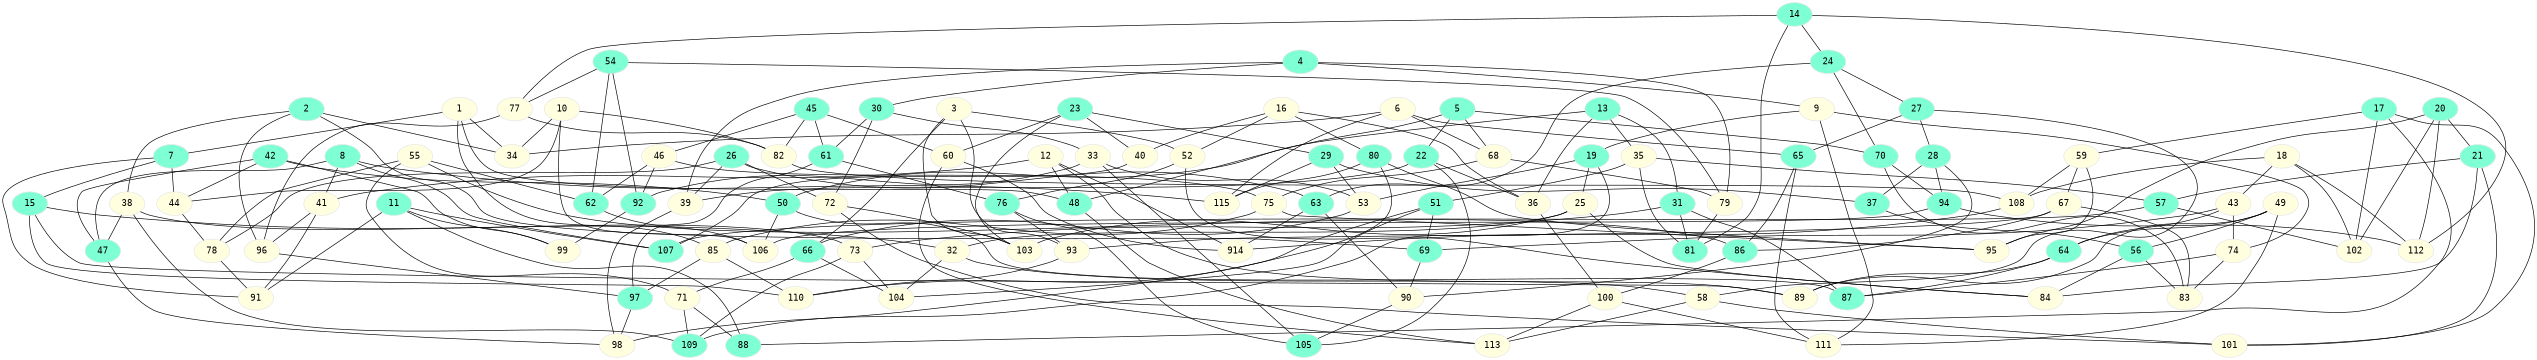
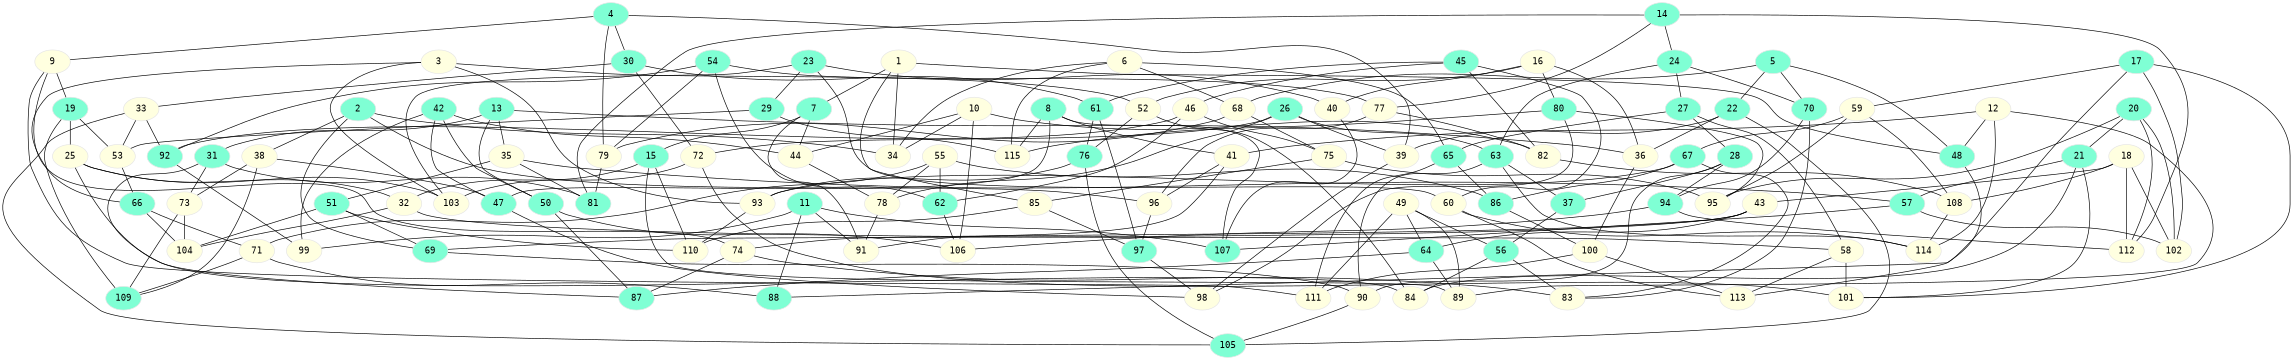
(1596, 190) -> (1532, 180)
(2064, 204) -> (1688, 156)
(1235, 251) -> (1924, 251)
